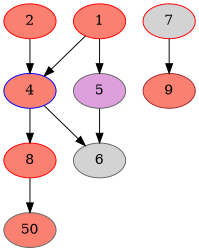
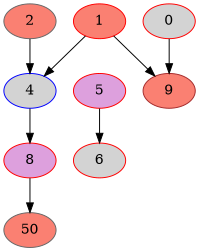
(30, 21) -> (30, 21)
(169, 21) -> (169, 21)
(100, 51) -> (131, 53)
(30, 91) -> (30, 91)
(100, 91) -> (100, 91)
(61, 122) -> none
(30, 160) -> (30, 160)
(100, 160) -> (100, 160)
